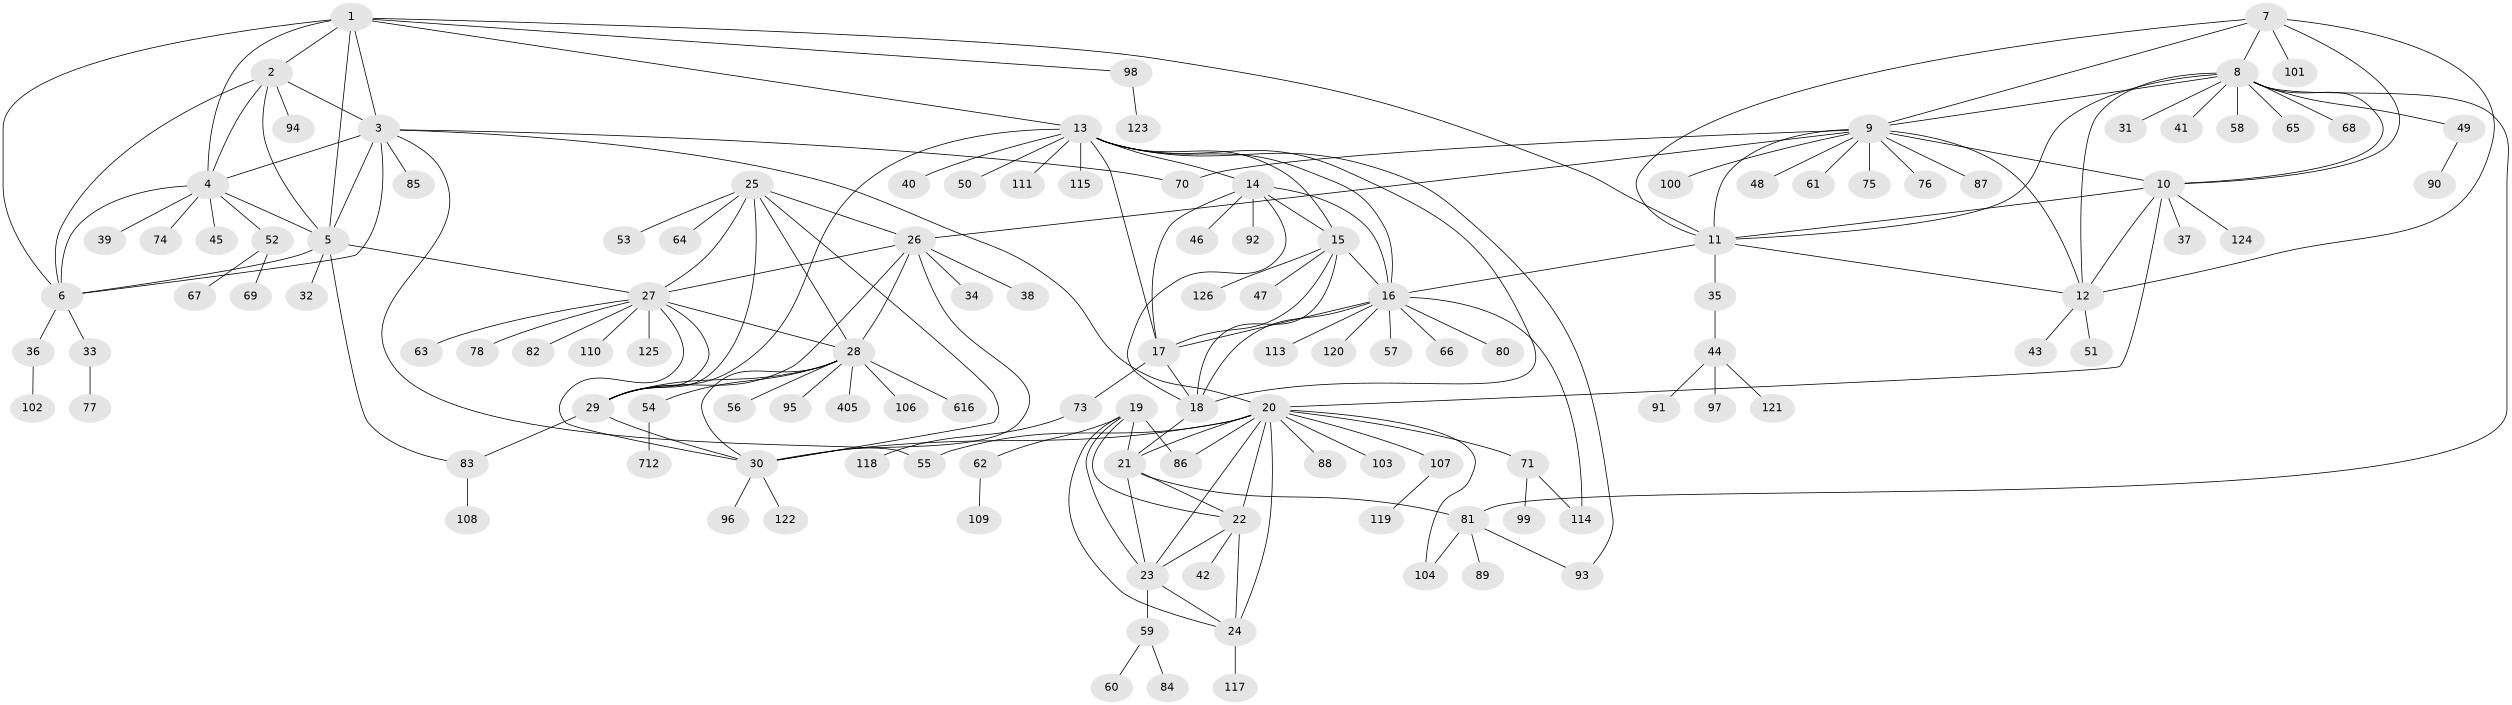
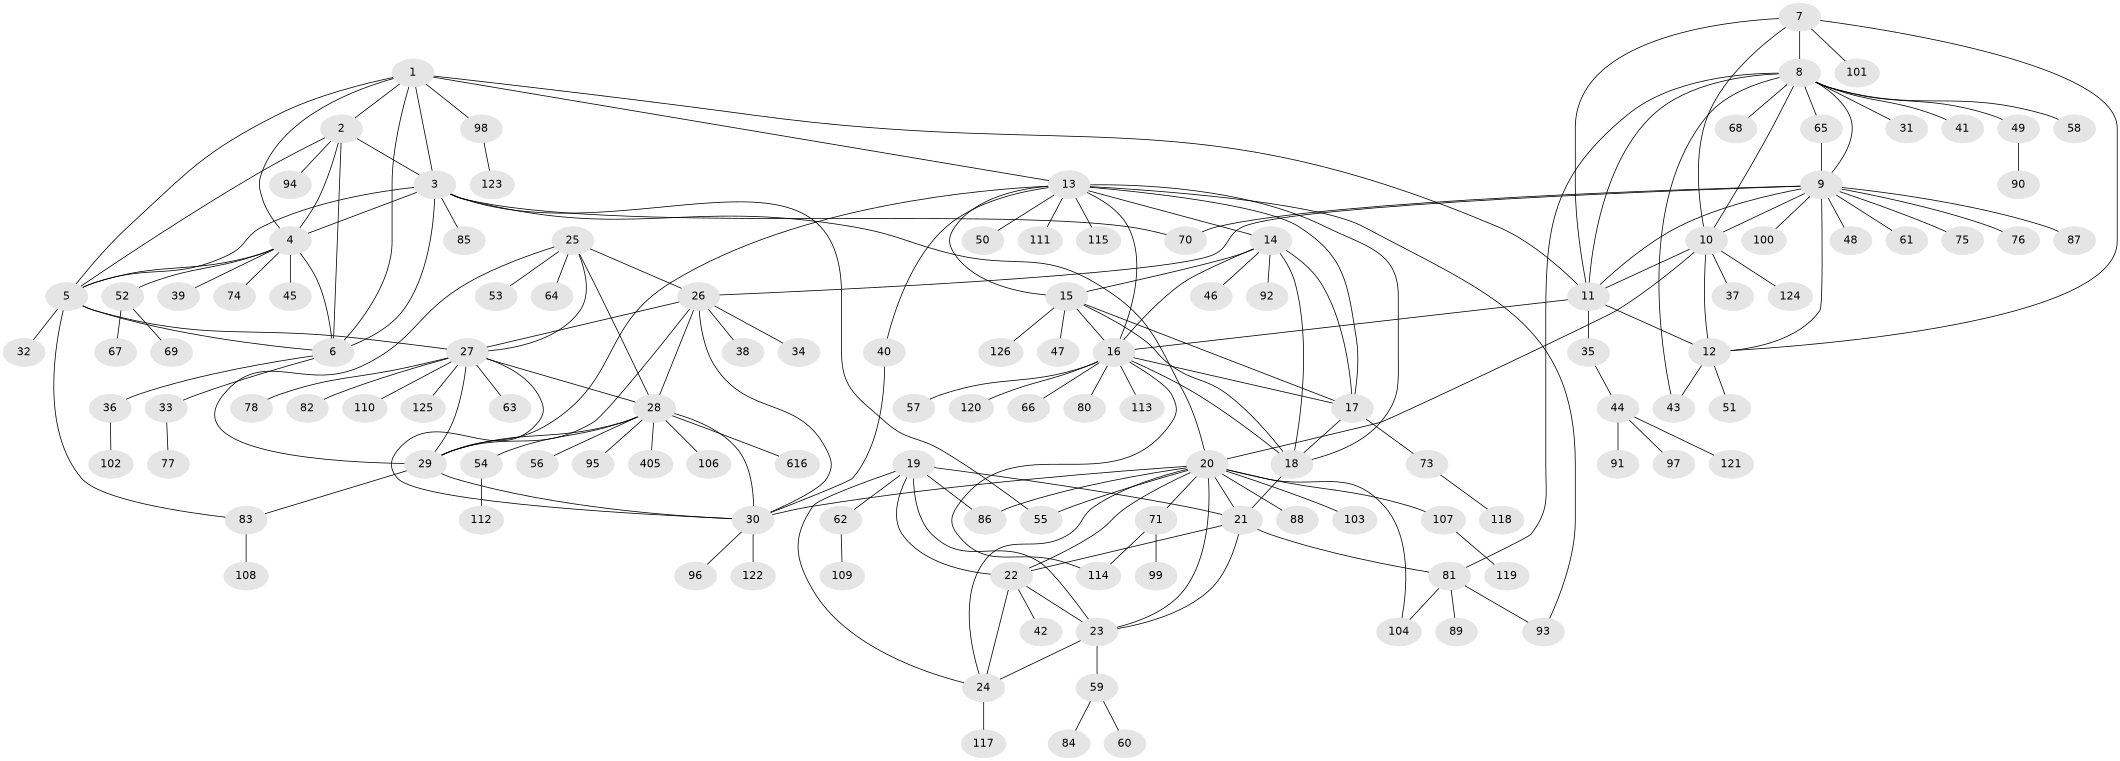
(2068, 73) -> (1821, 157)
(2090, 133) -> (1666, 209)
(975, 375) -> (861, 466)
(649, 464) -> (481, 520)
